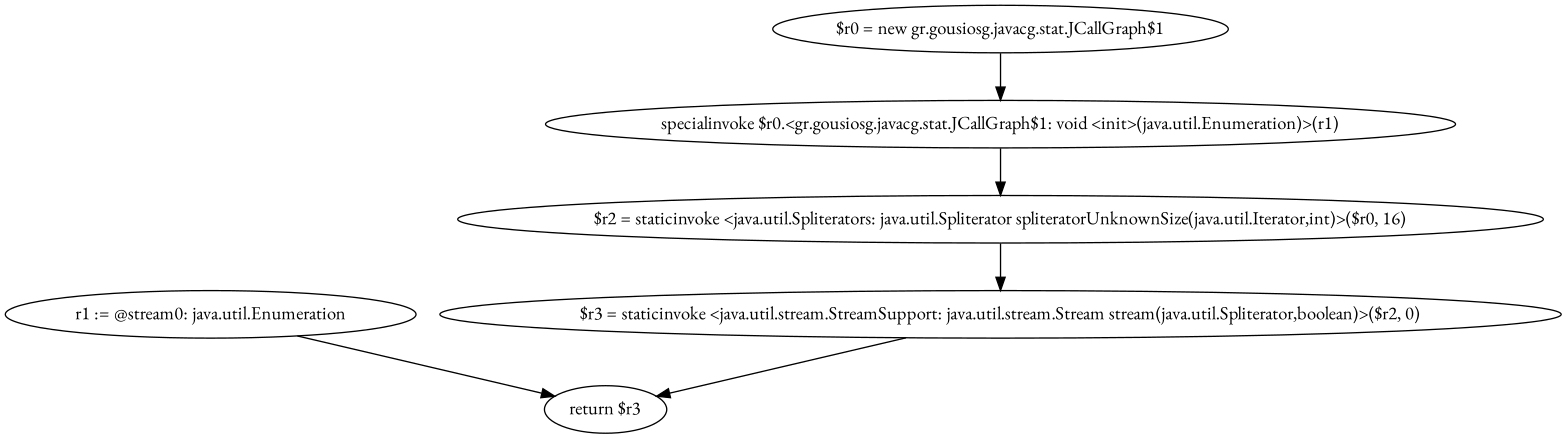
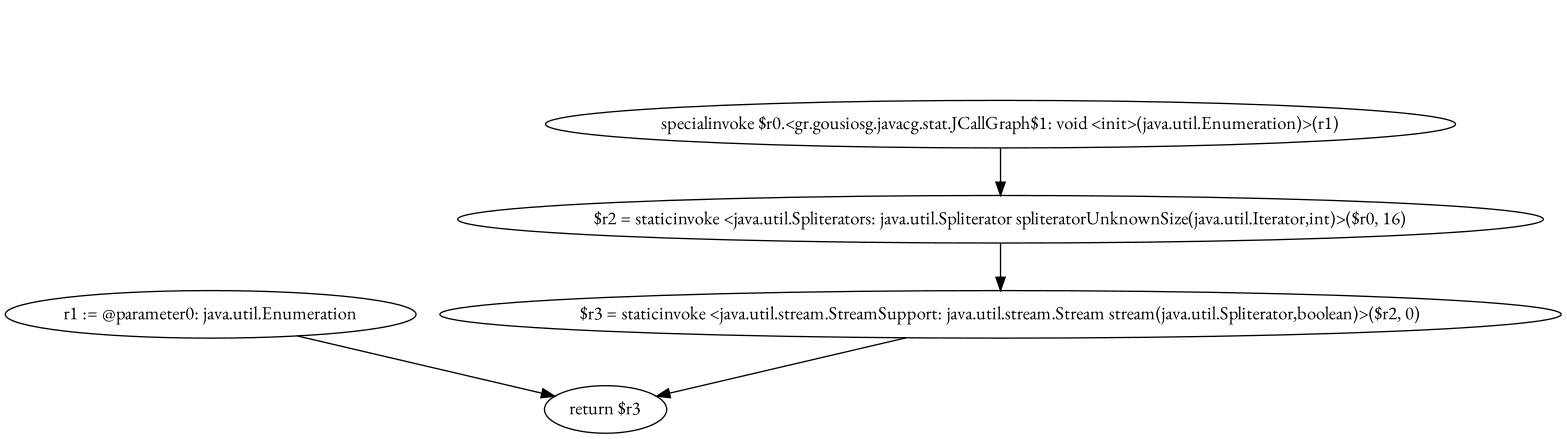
(1001, 29) -> none
(211, 314) -> (211, 314)
